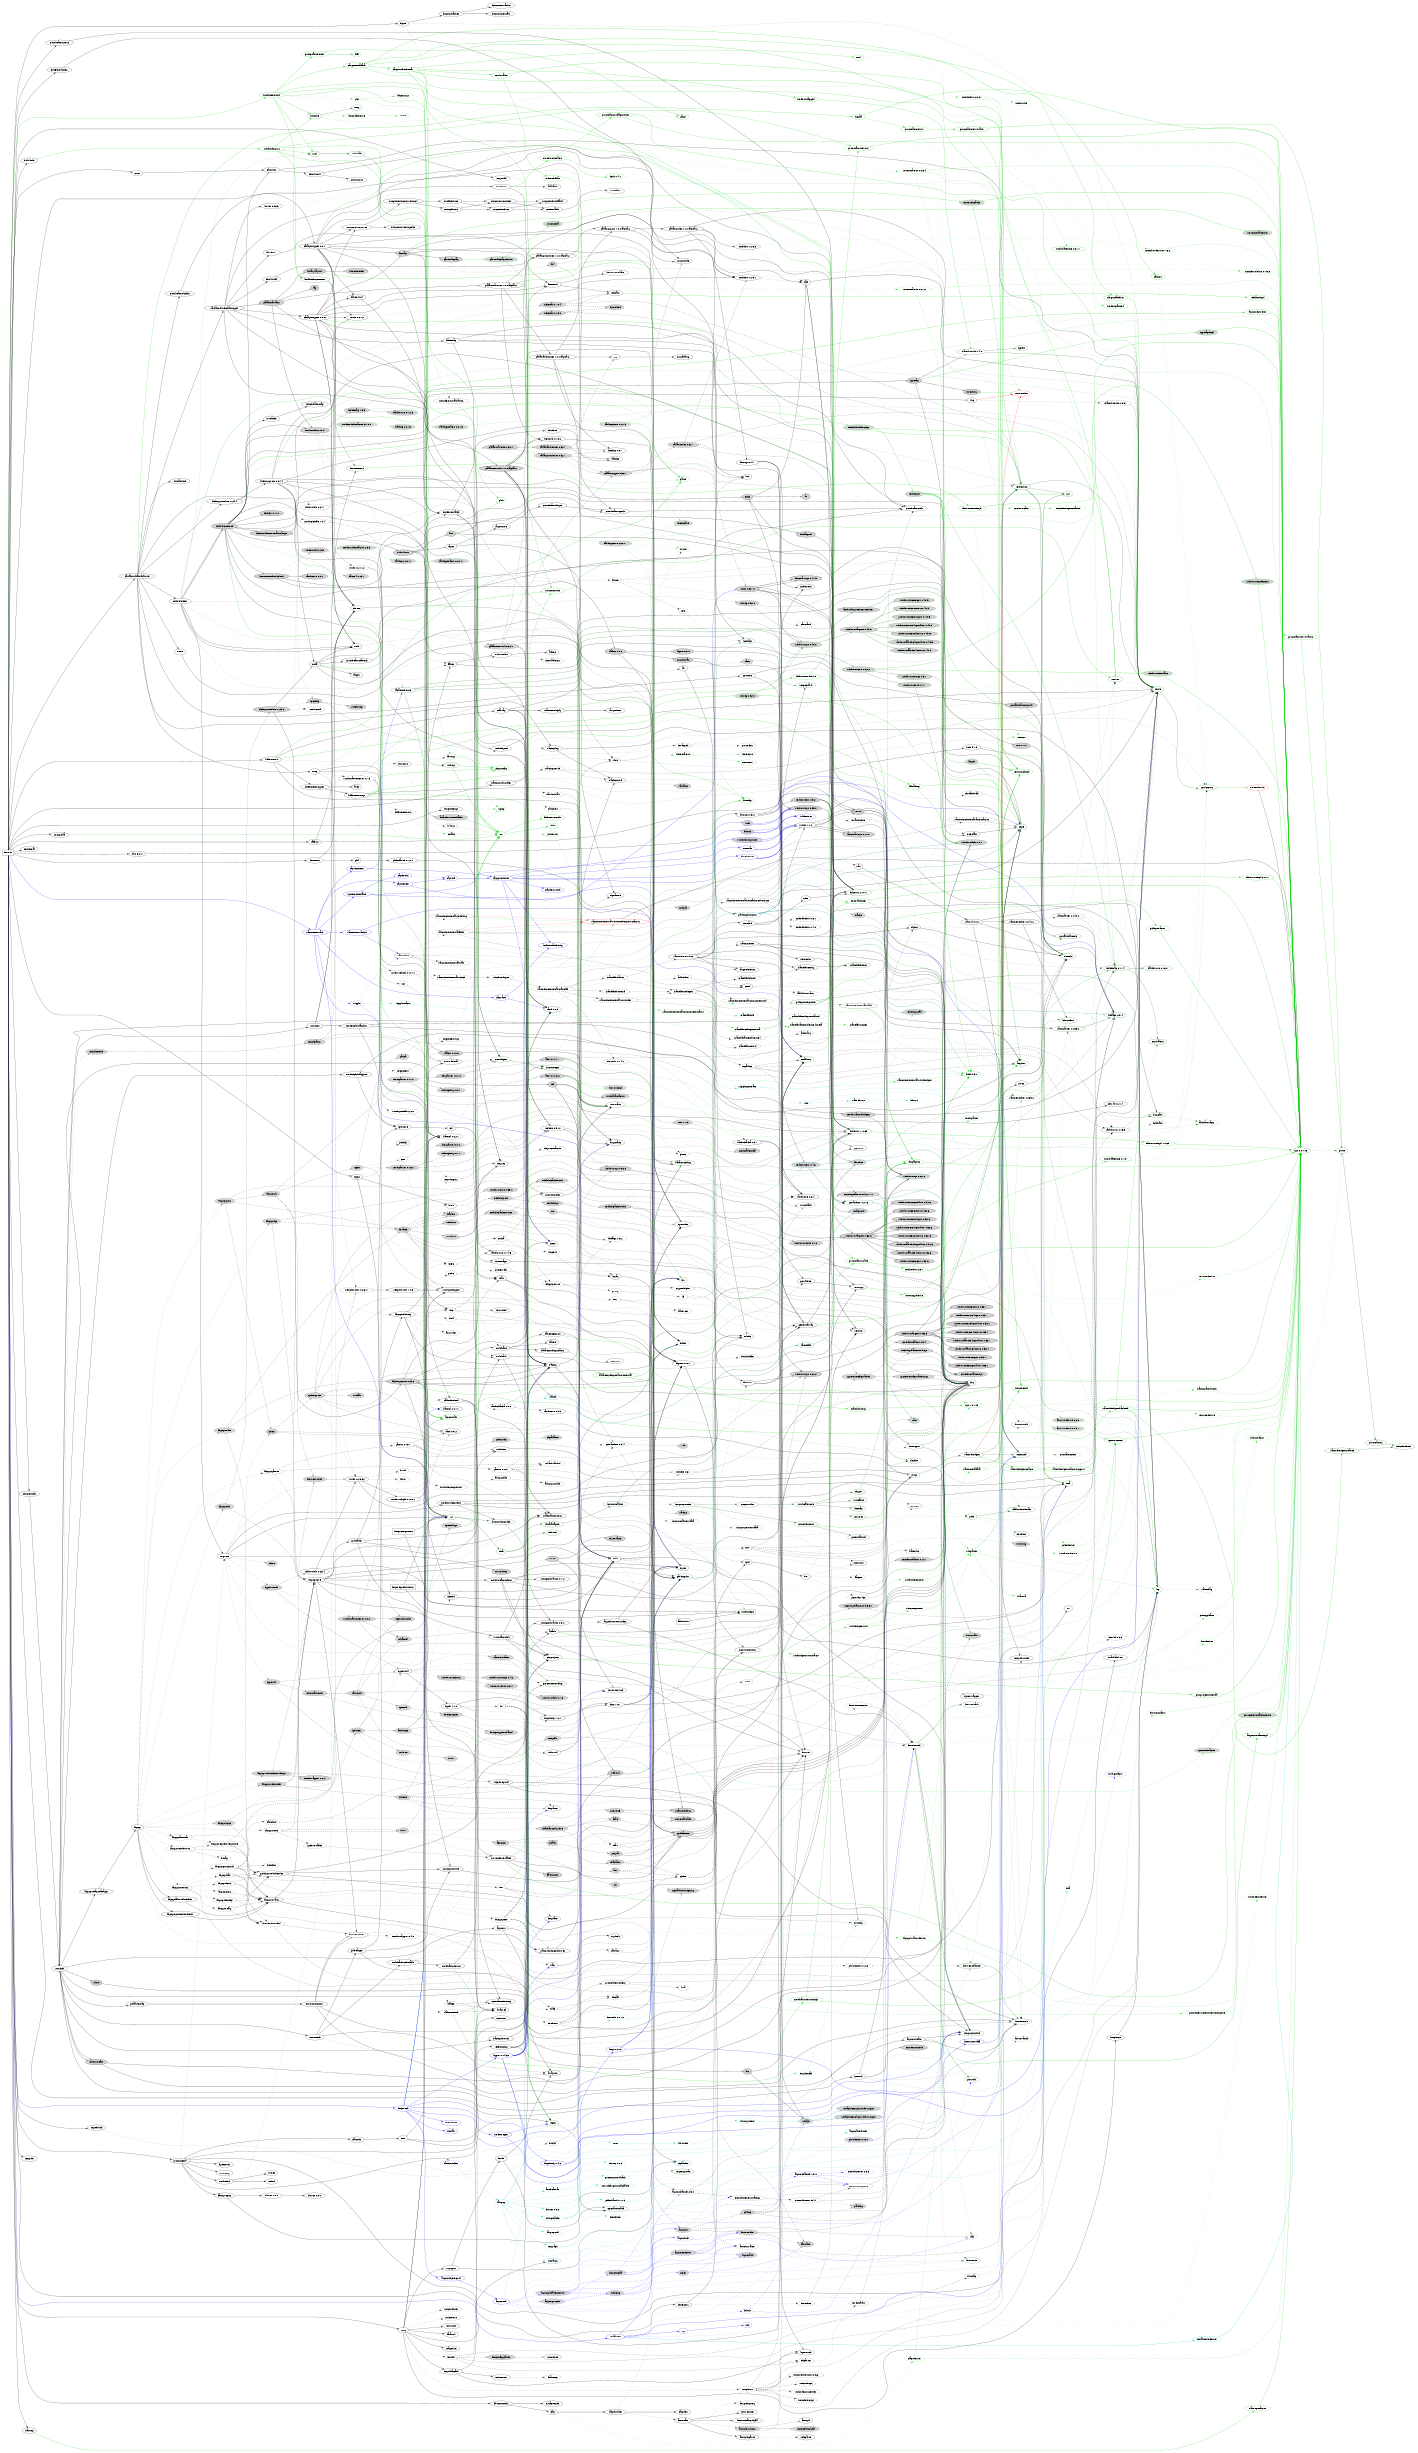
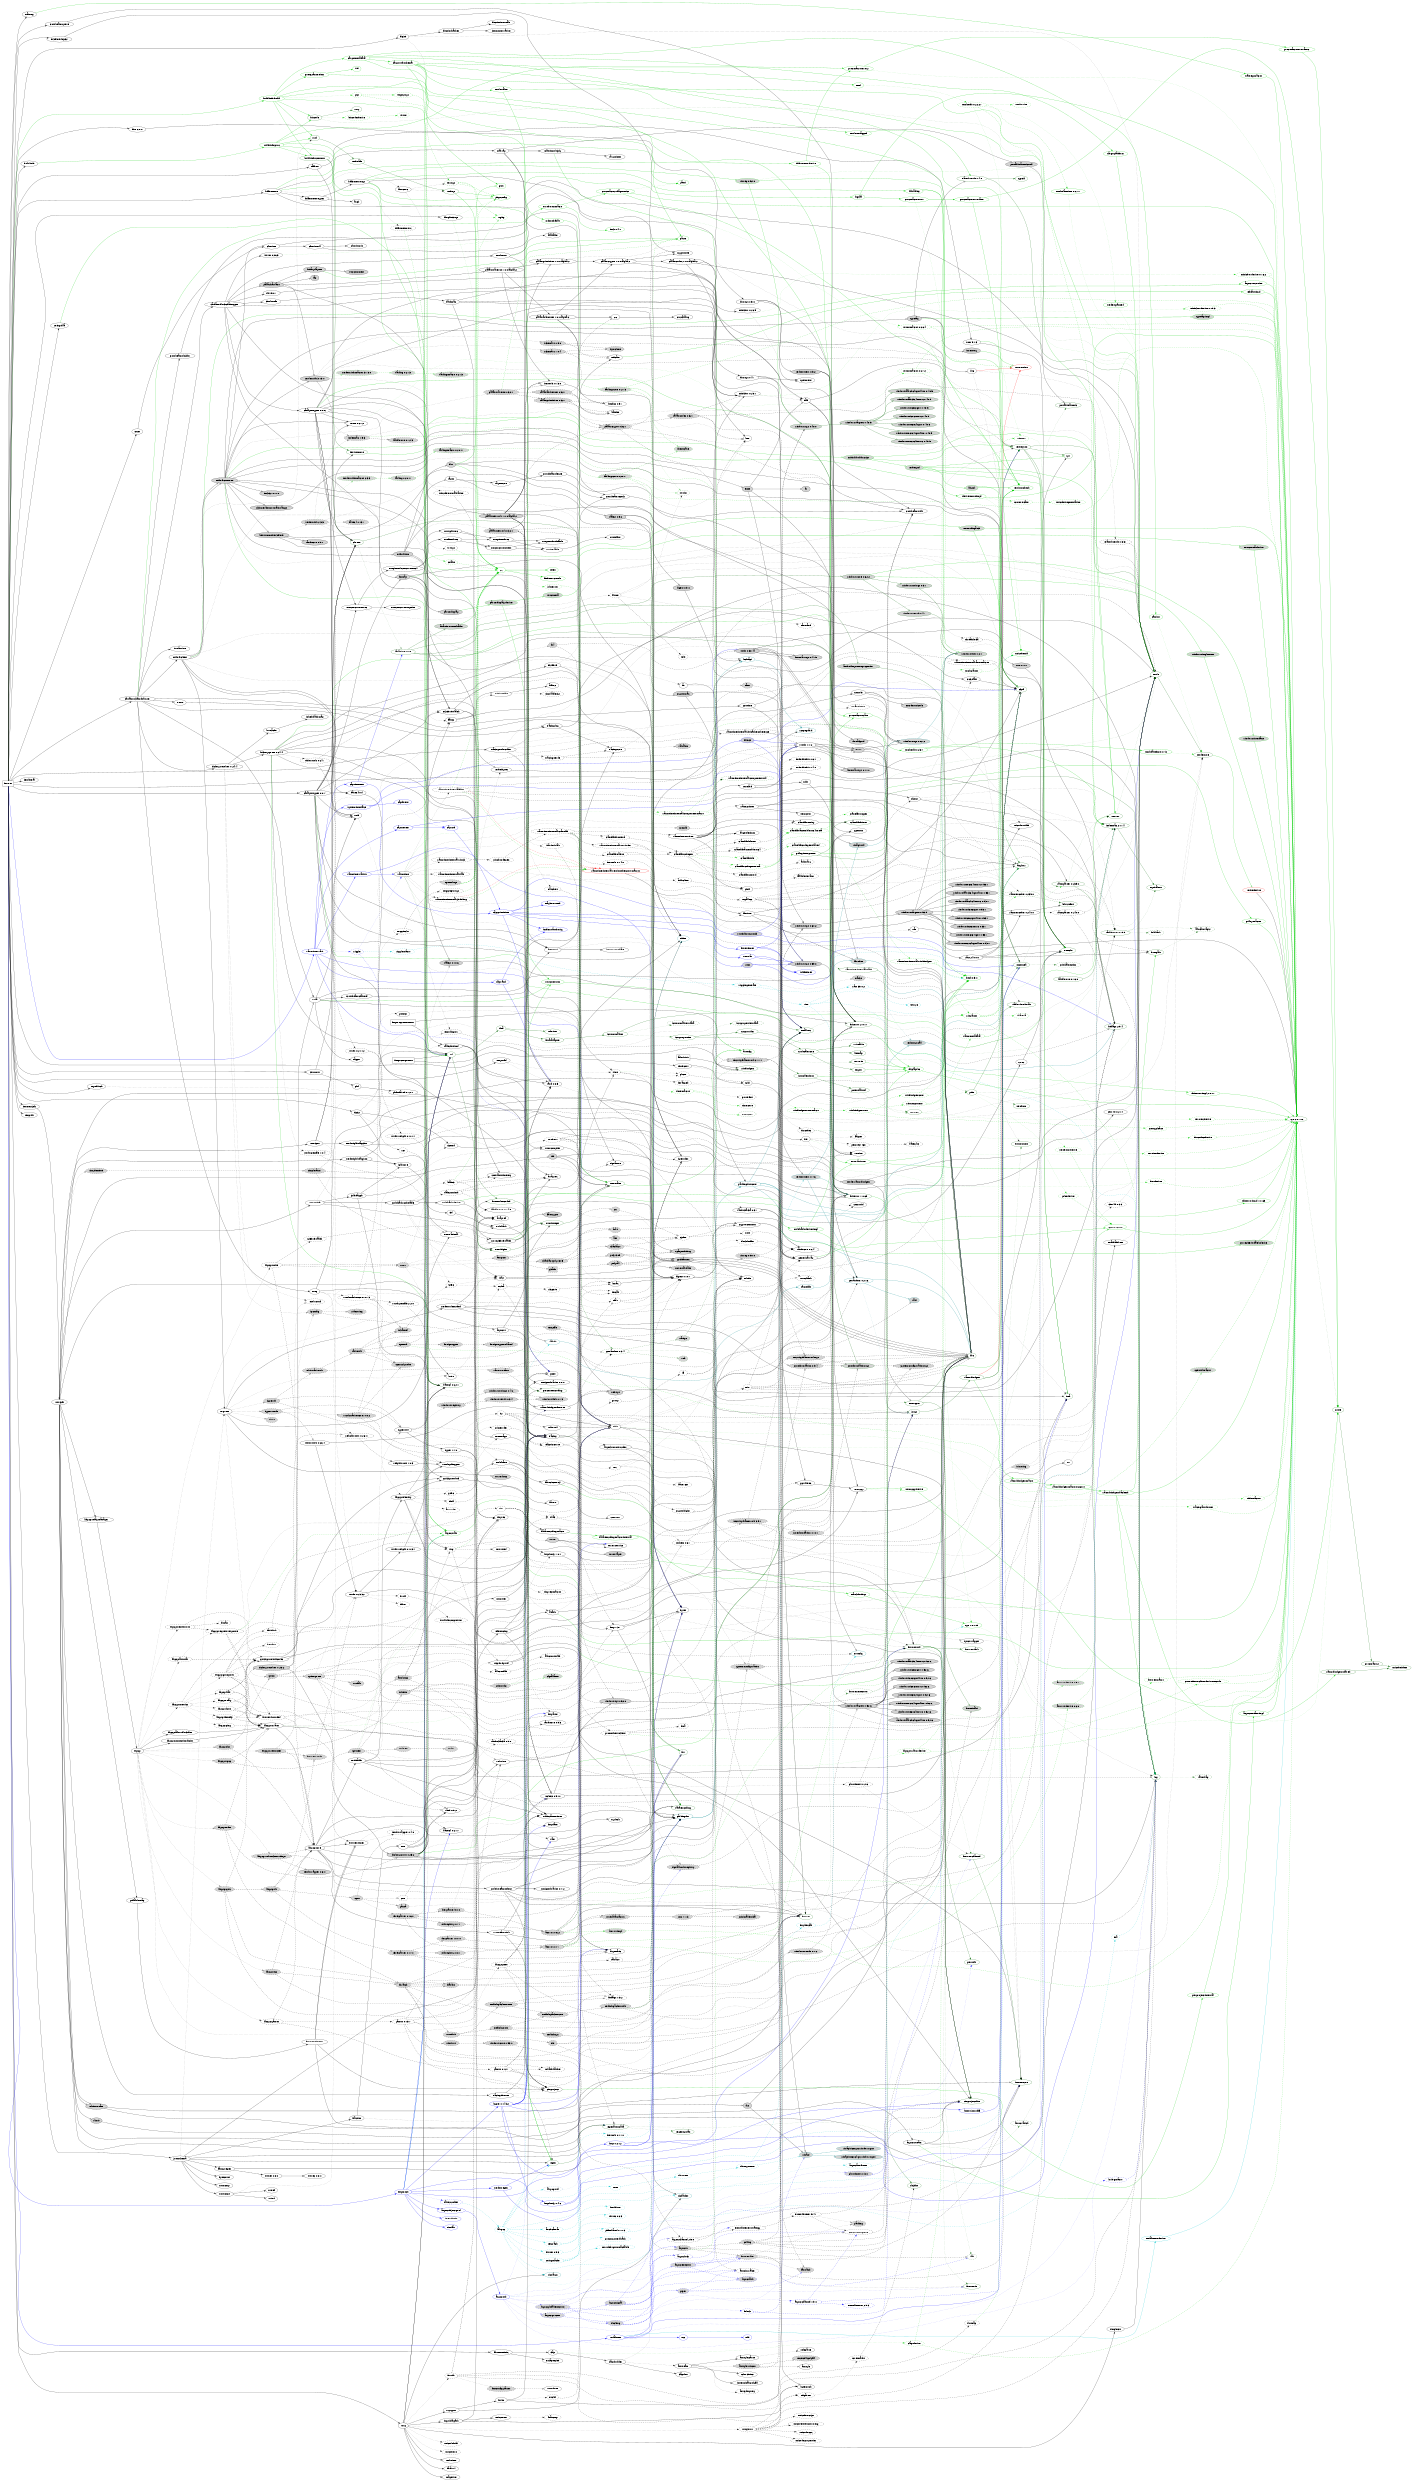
(1134, 968) -> (1098, 911)
(1126, 1248) -> (1200, 1705)
(947, 1375) -> (882, 1366)
(747, 1612) -> (747, 1069)
